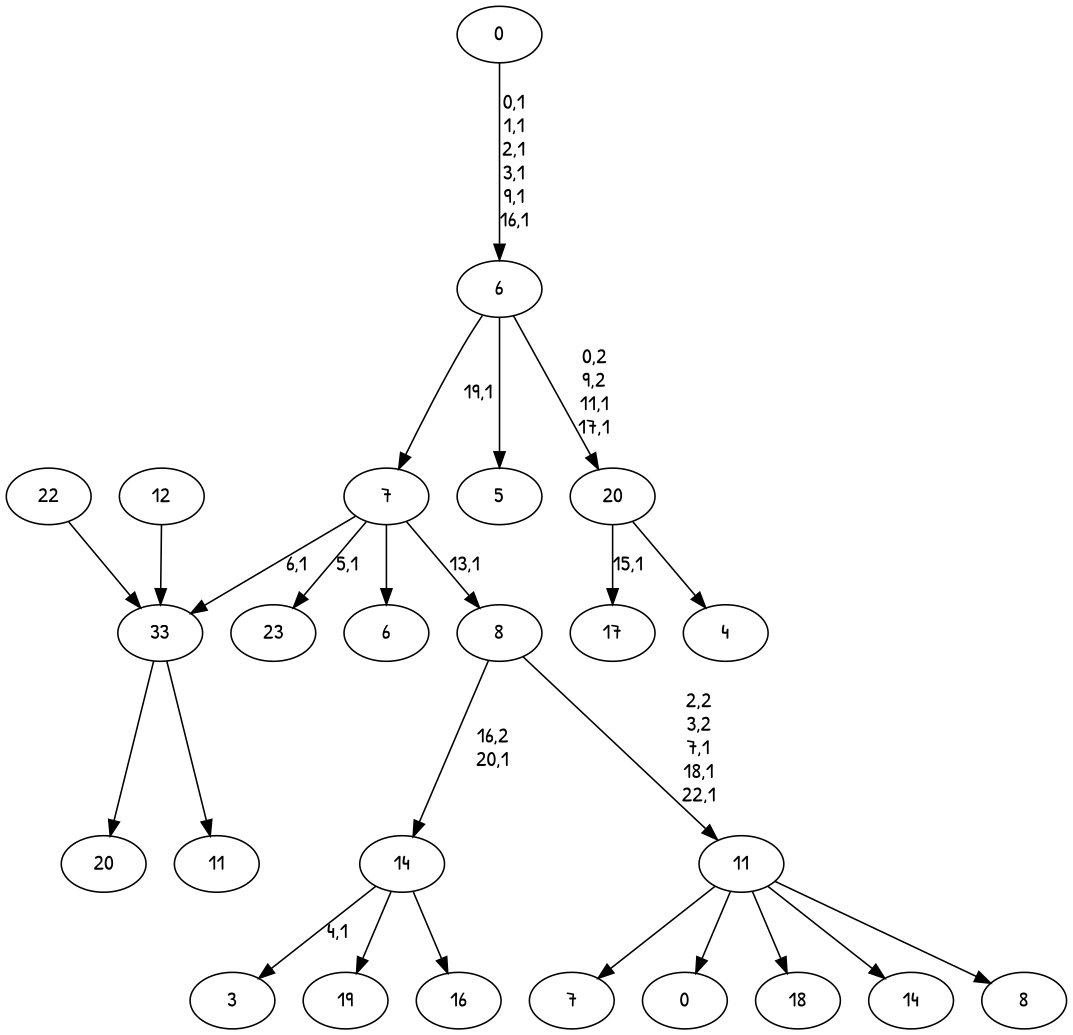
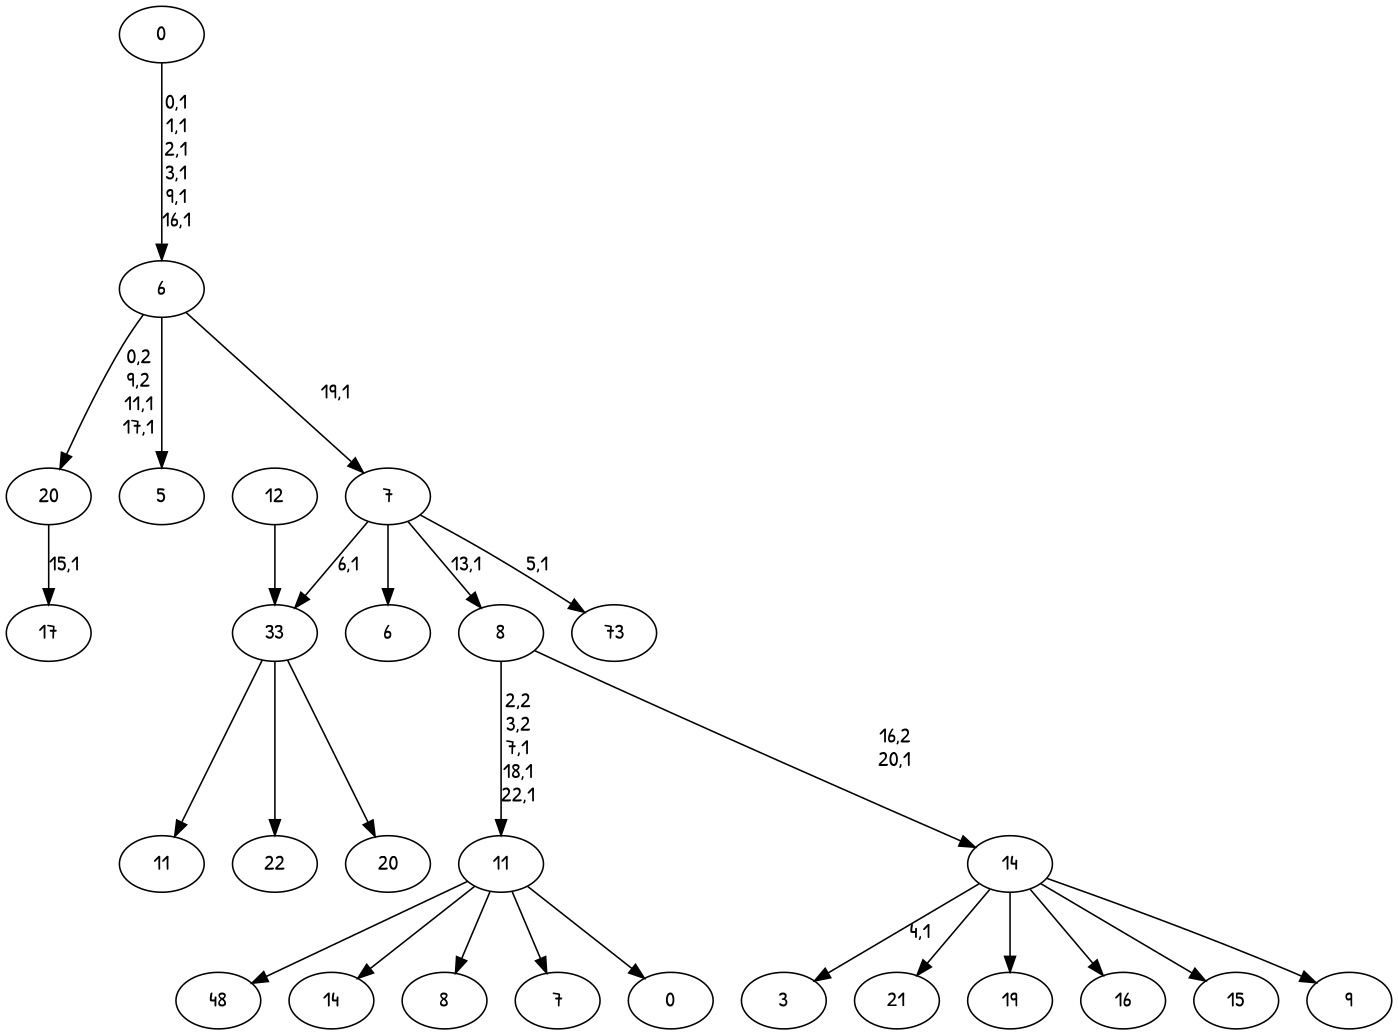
(99, 559) -> (275, 741)
(273, 633) -> (614, 633)
(726, 633) -> none
(798, 1001) -> (218, 1001)
none -> (897, 1001)
none -> (1236, 1001)
none -> (1349, 1001)
